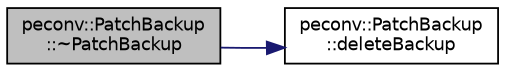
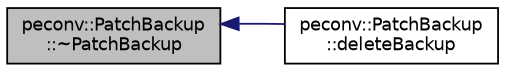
(244, 48) -> (262, 24)
